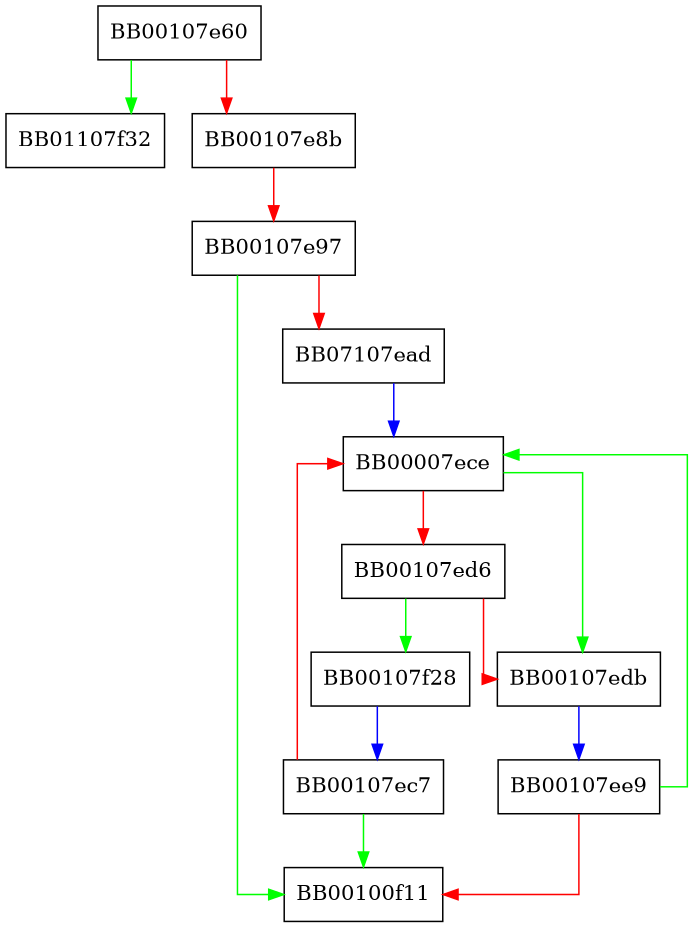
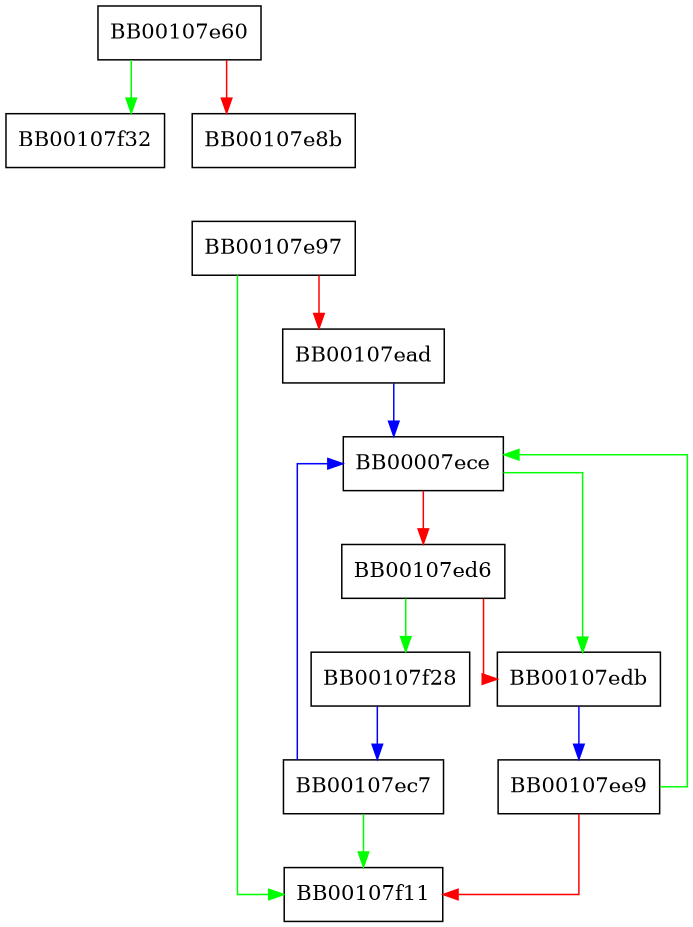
(85, 141) -> (85, 141)
(274, 187) -> none
(363, 356) -> (363, 356)
(297, 596) -> (297, 596)
(363, 895) -> (363, 895)
